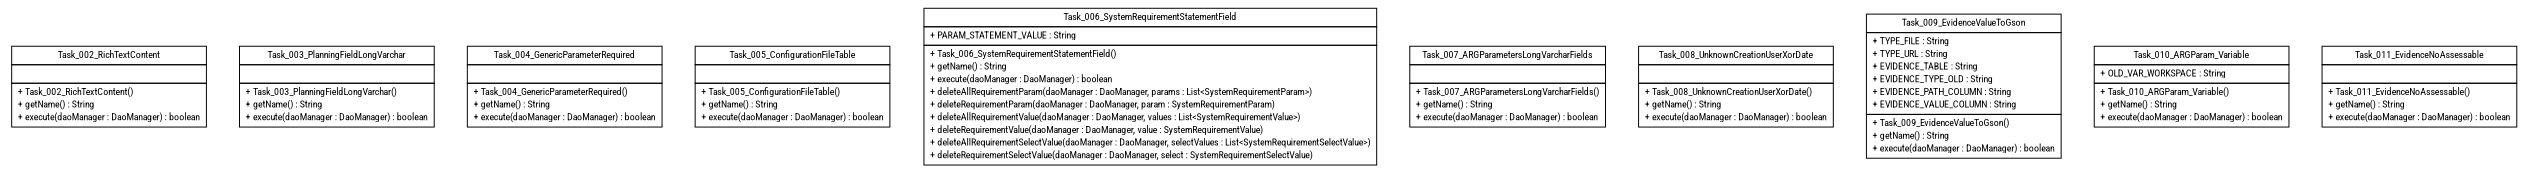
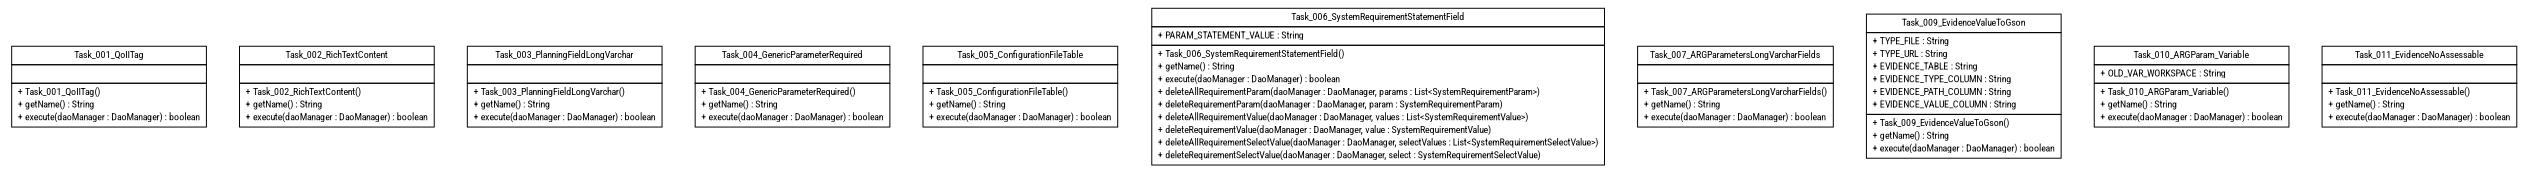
(1933, 79) -> (1942, 79)
none -> (109, 86)
(1736, 86) -> none
